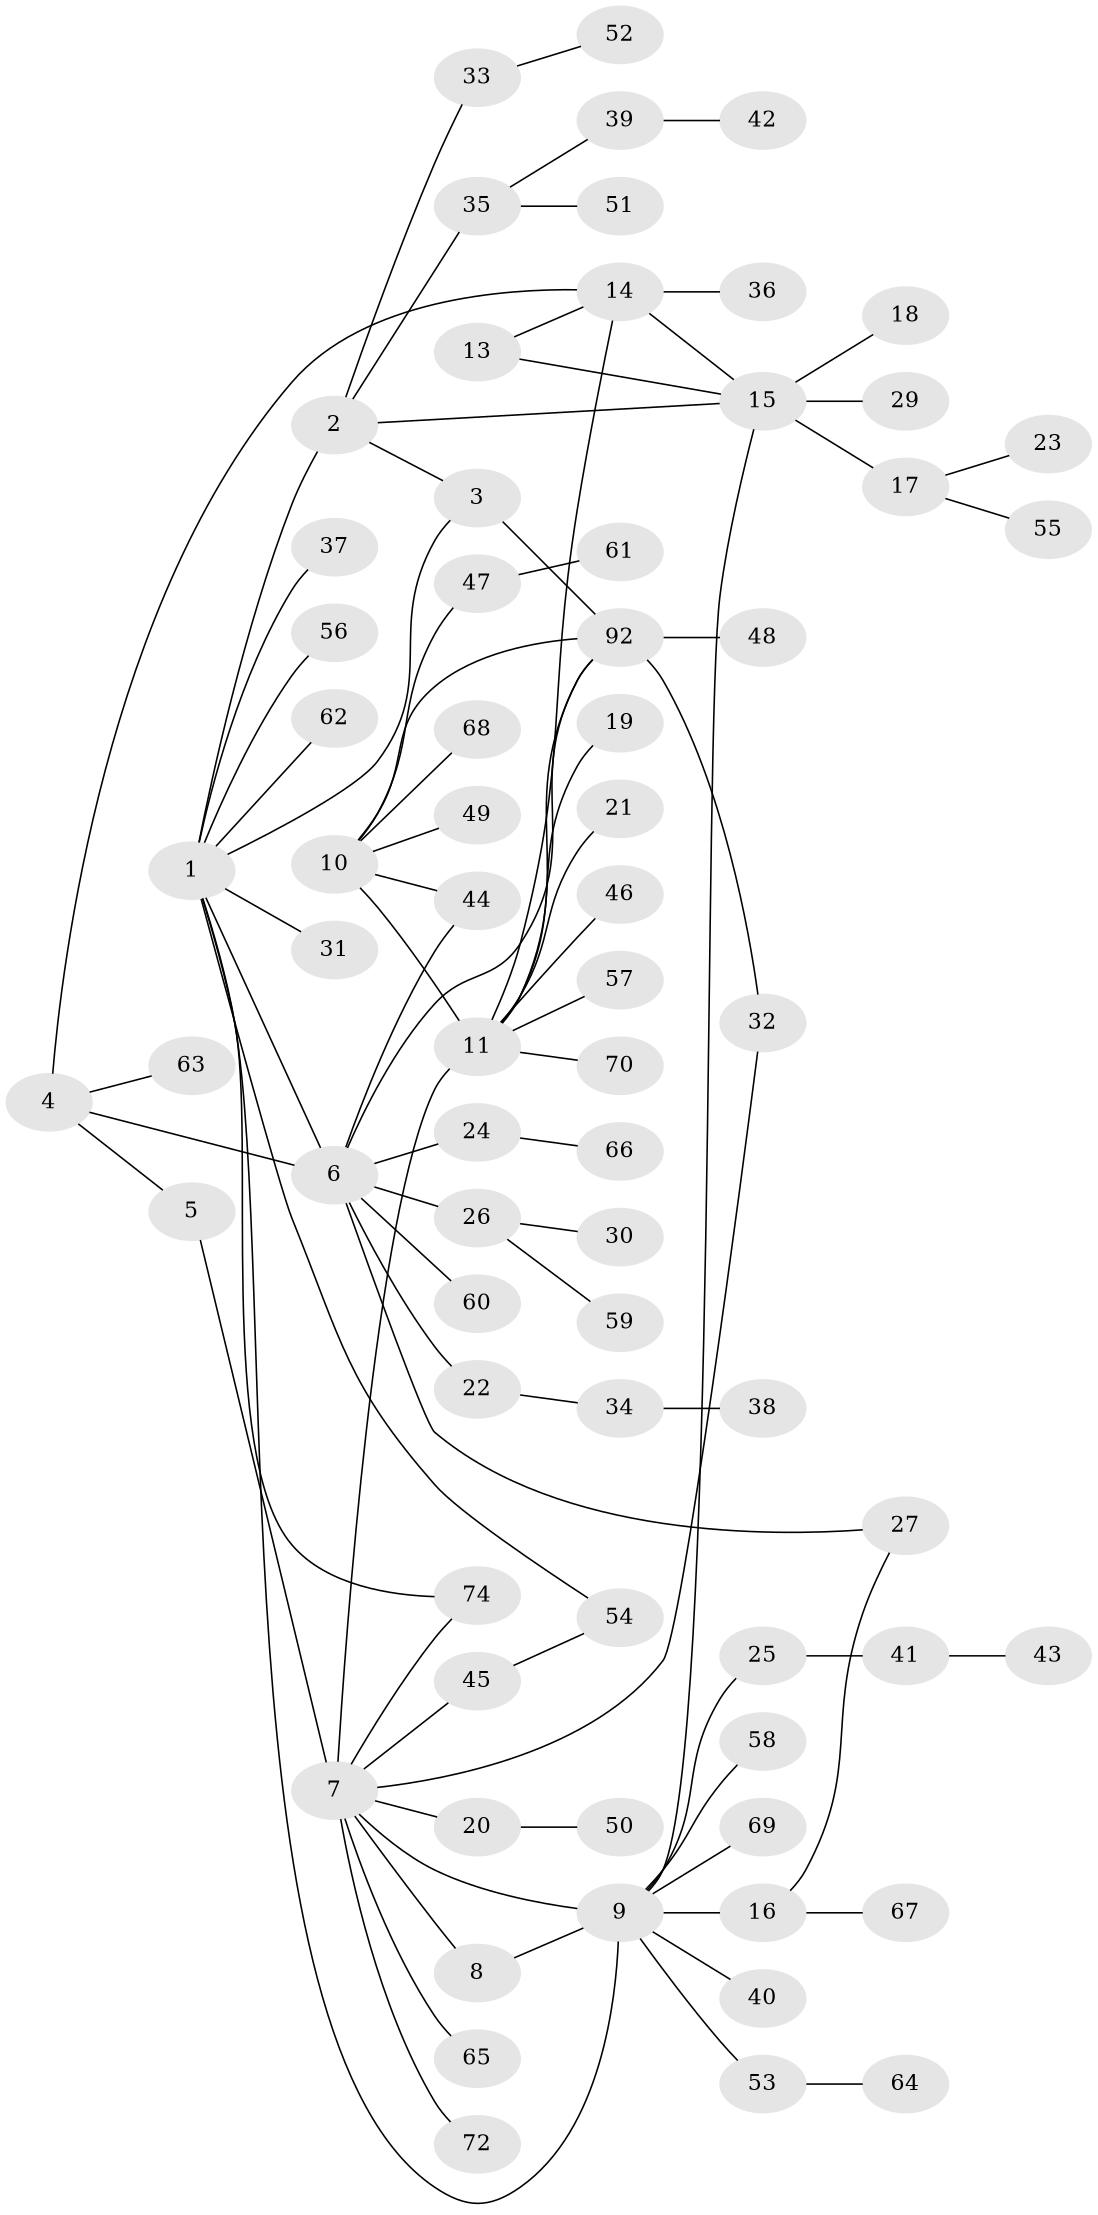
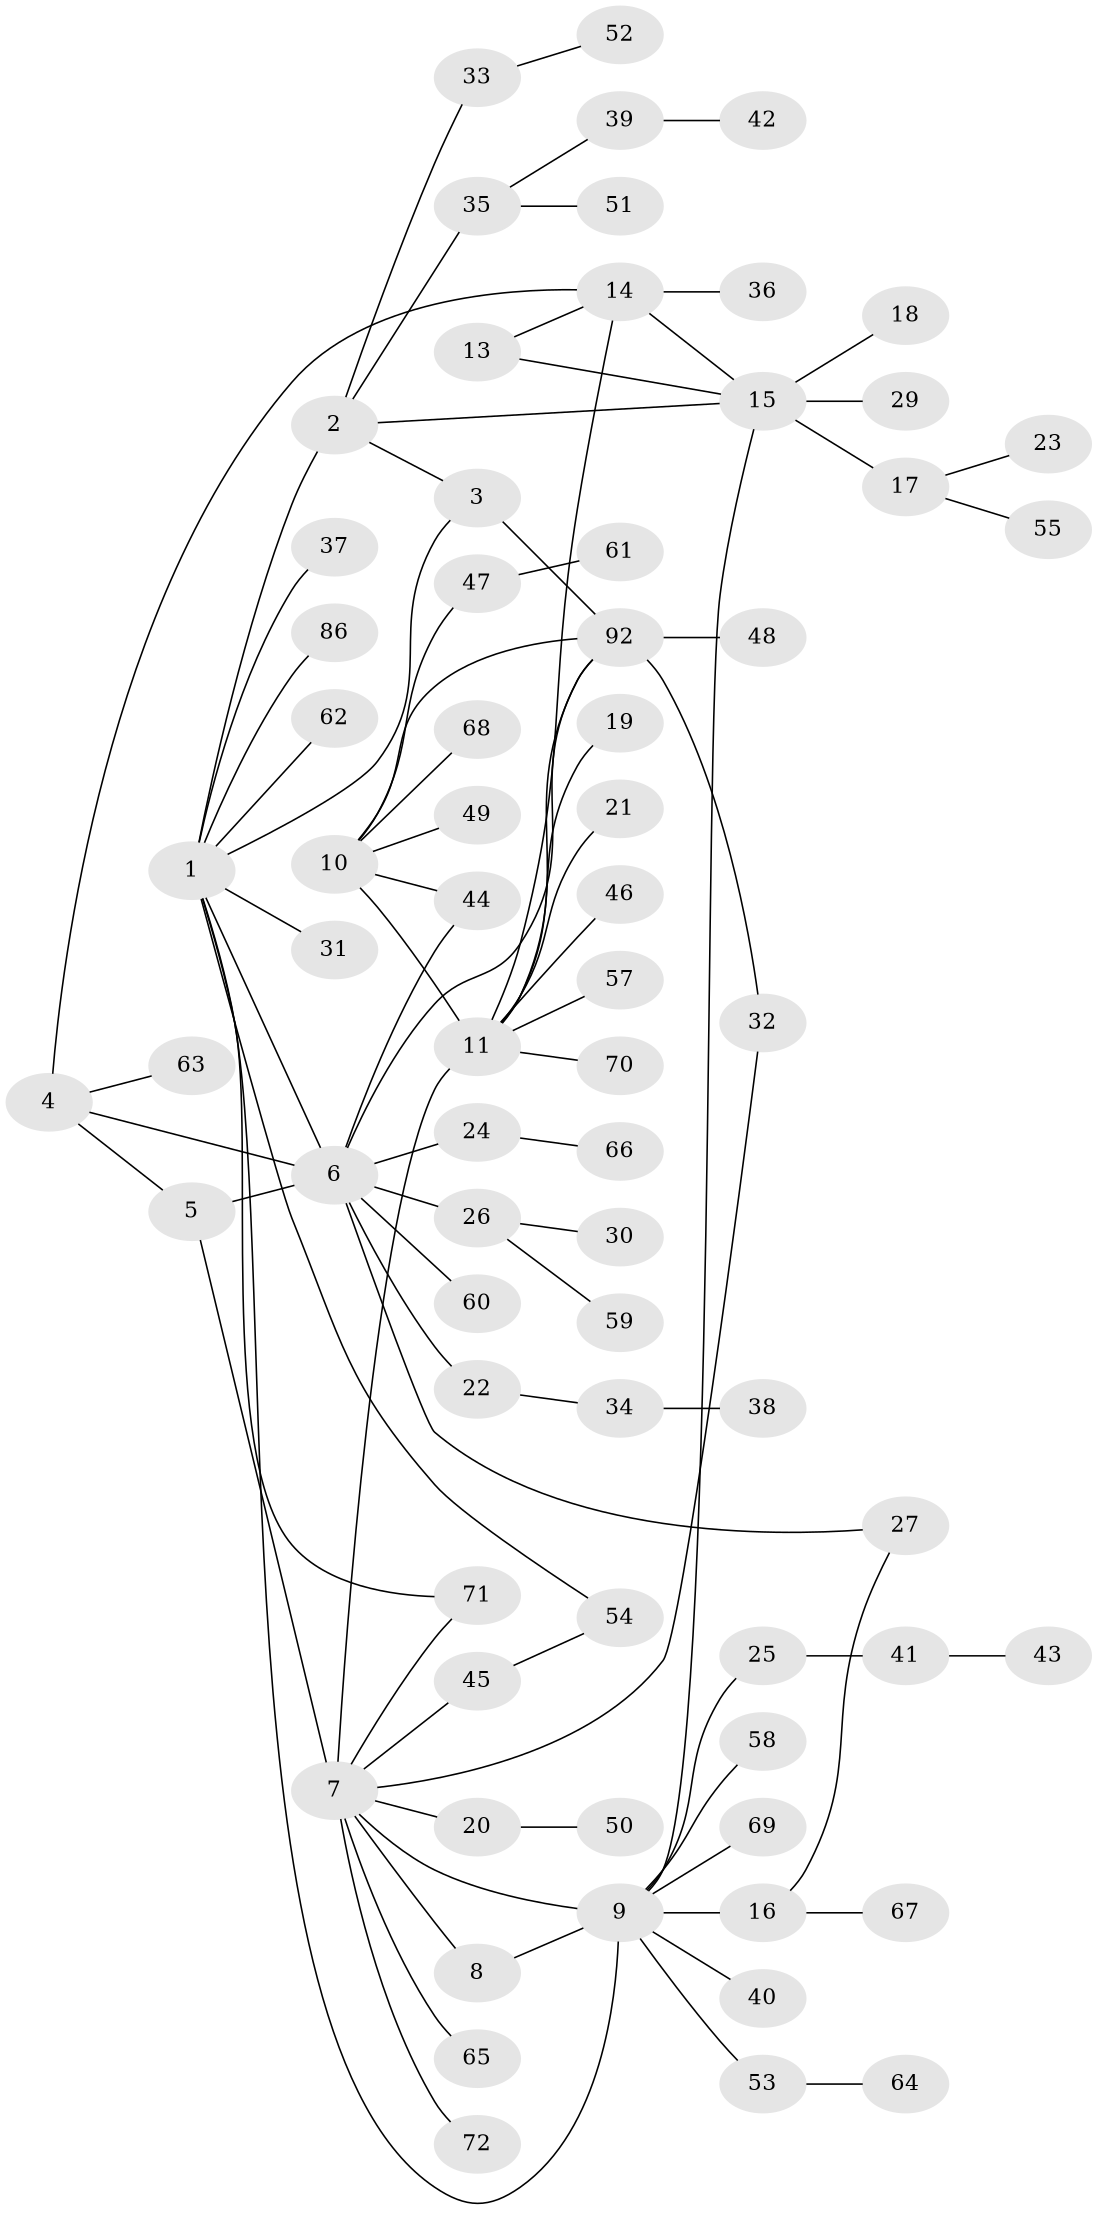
(335, 633) -> (335, 633)
none -> (263, 1193)
(477, 1596) -> (477, 1596)
